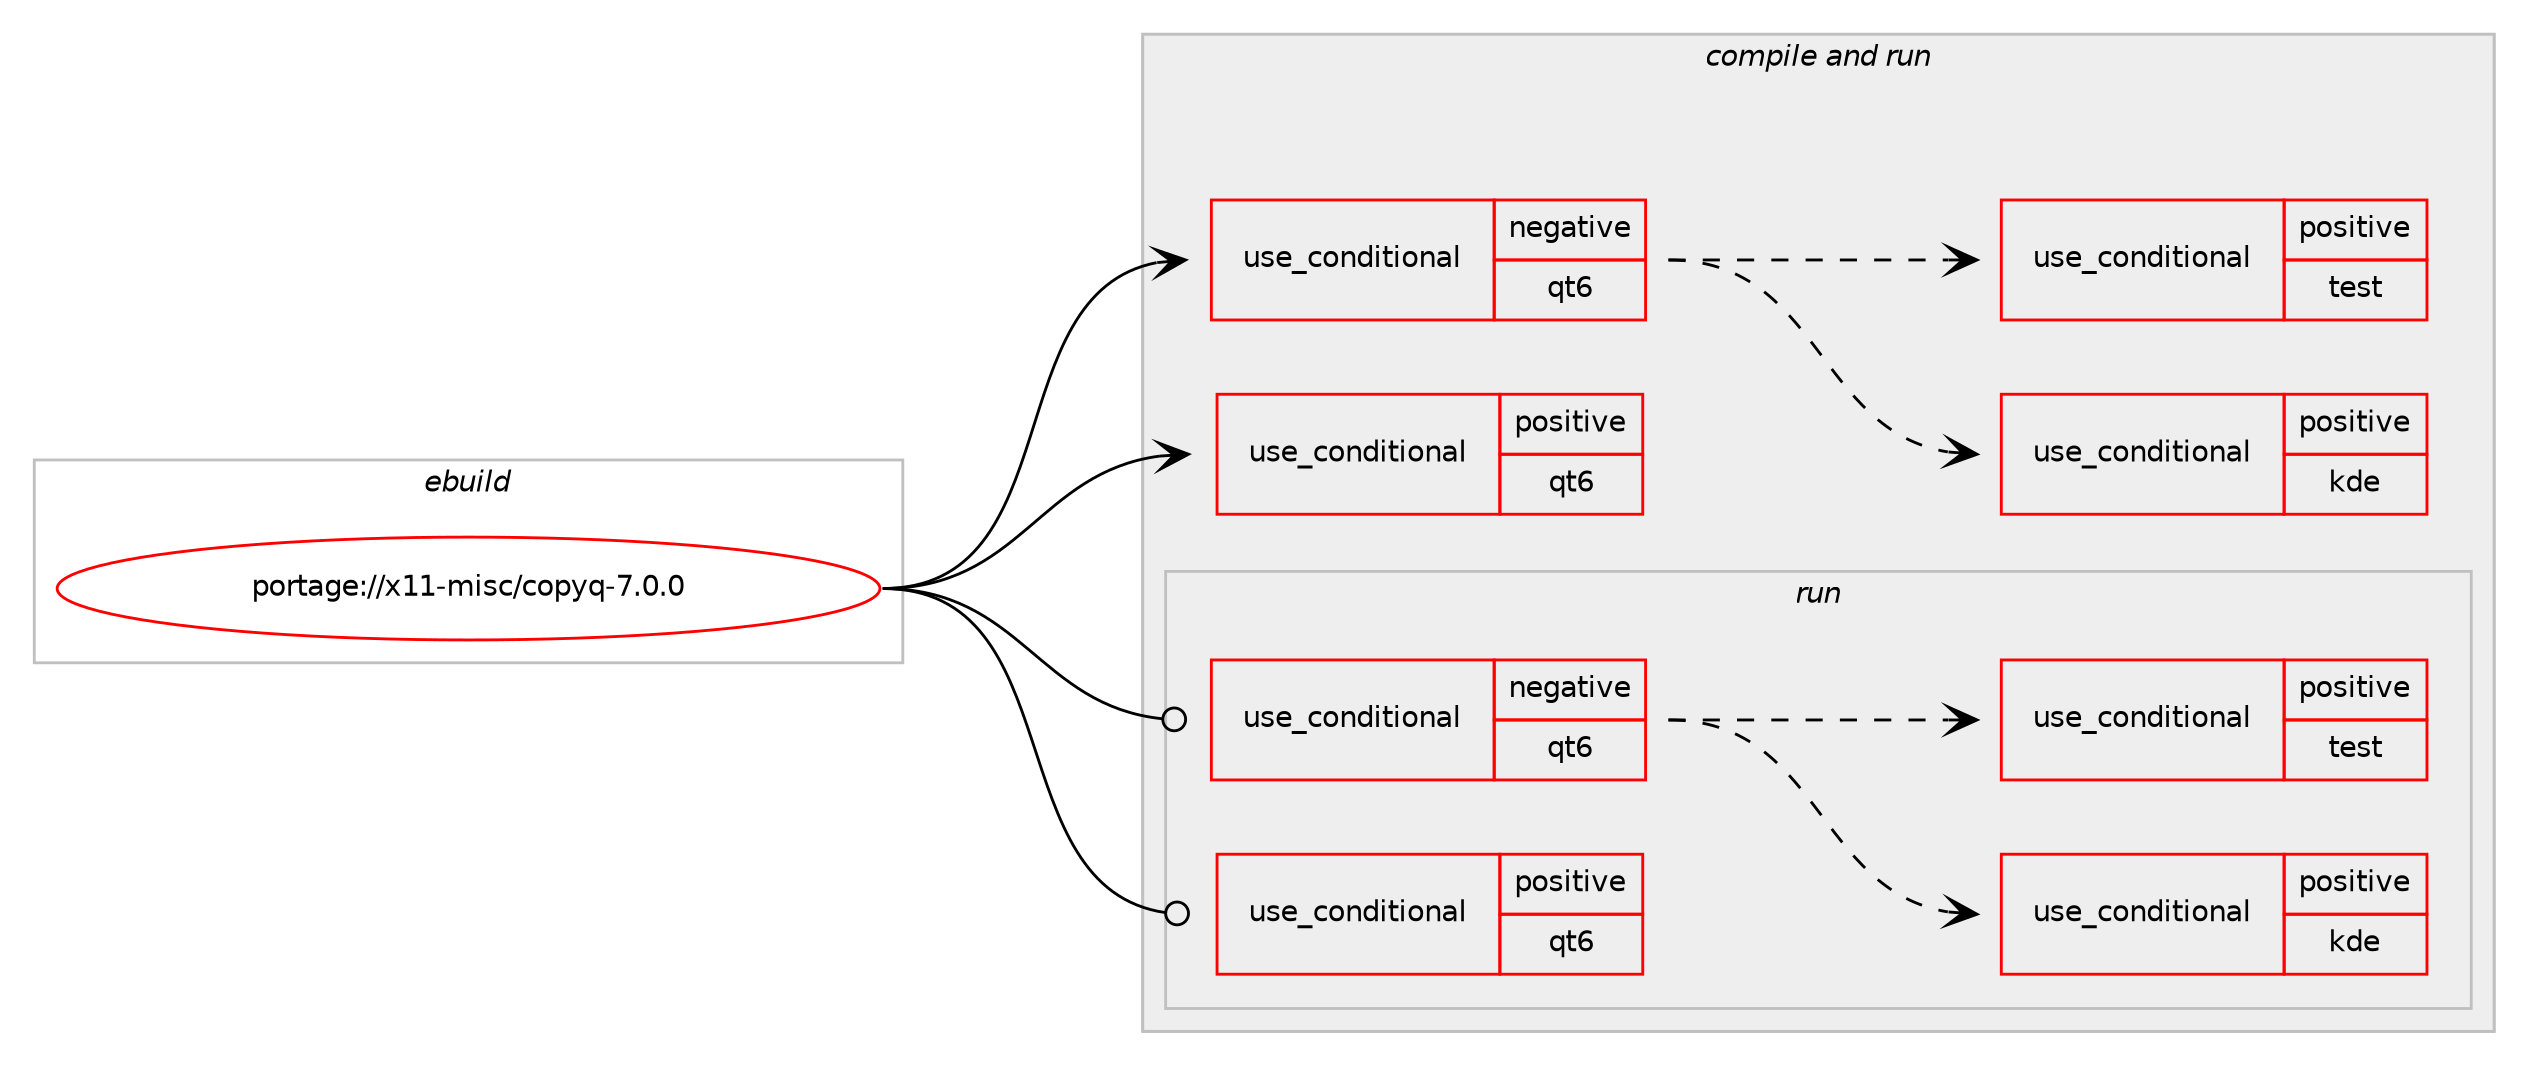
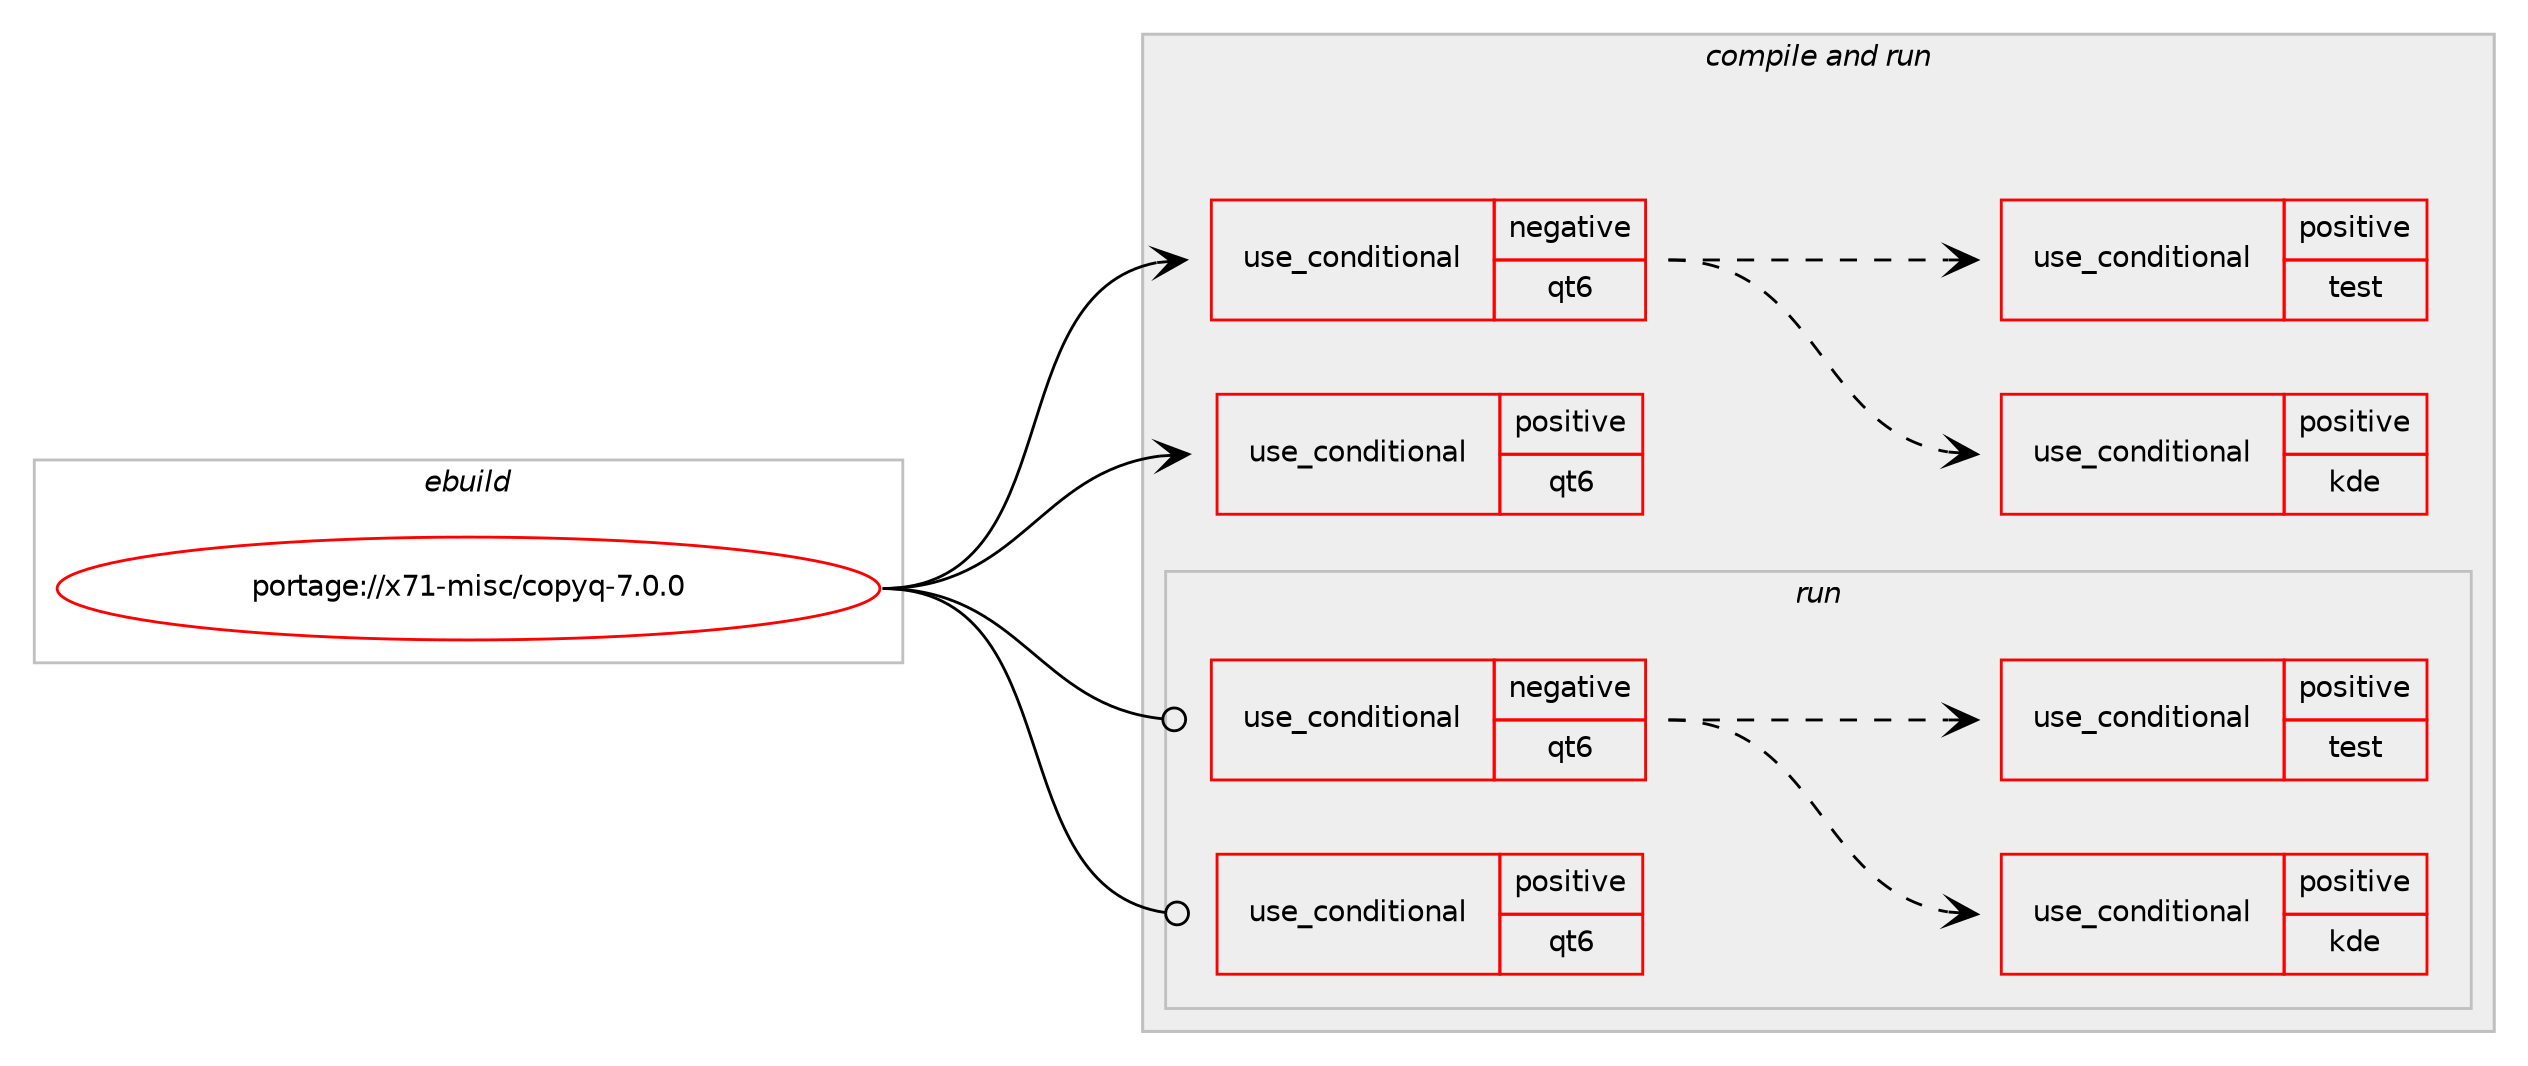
(469, 589) -> (469, 589)
